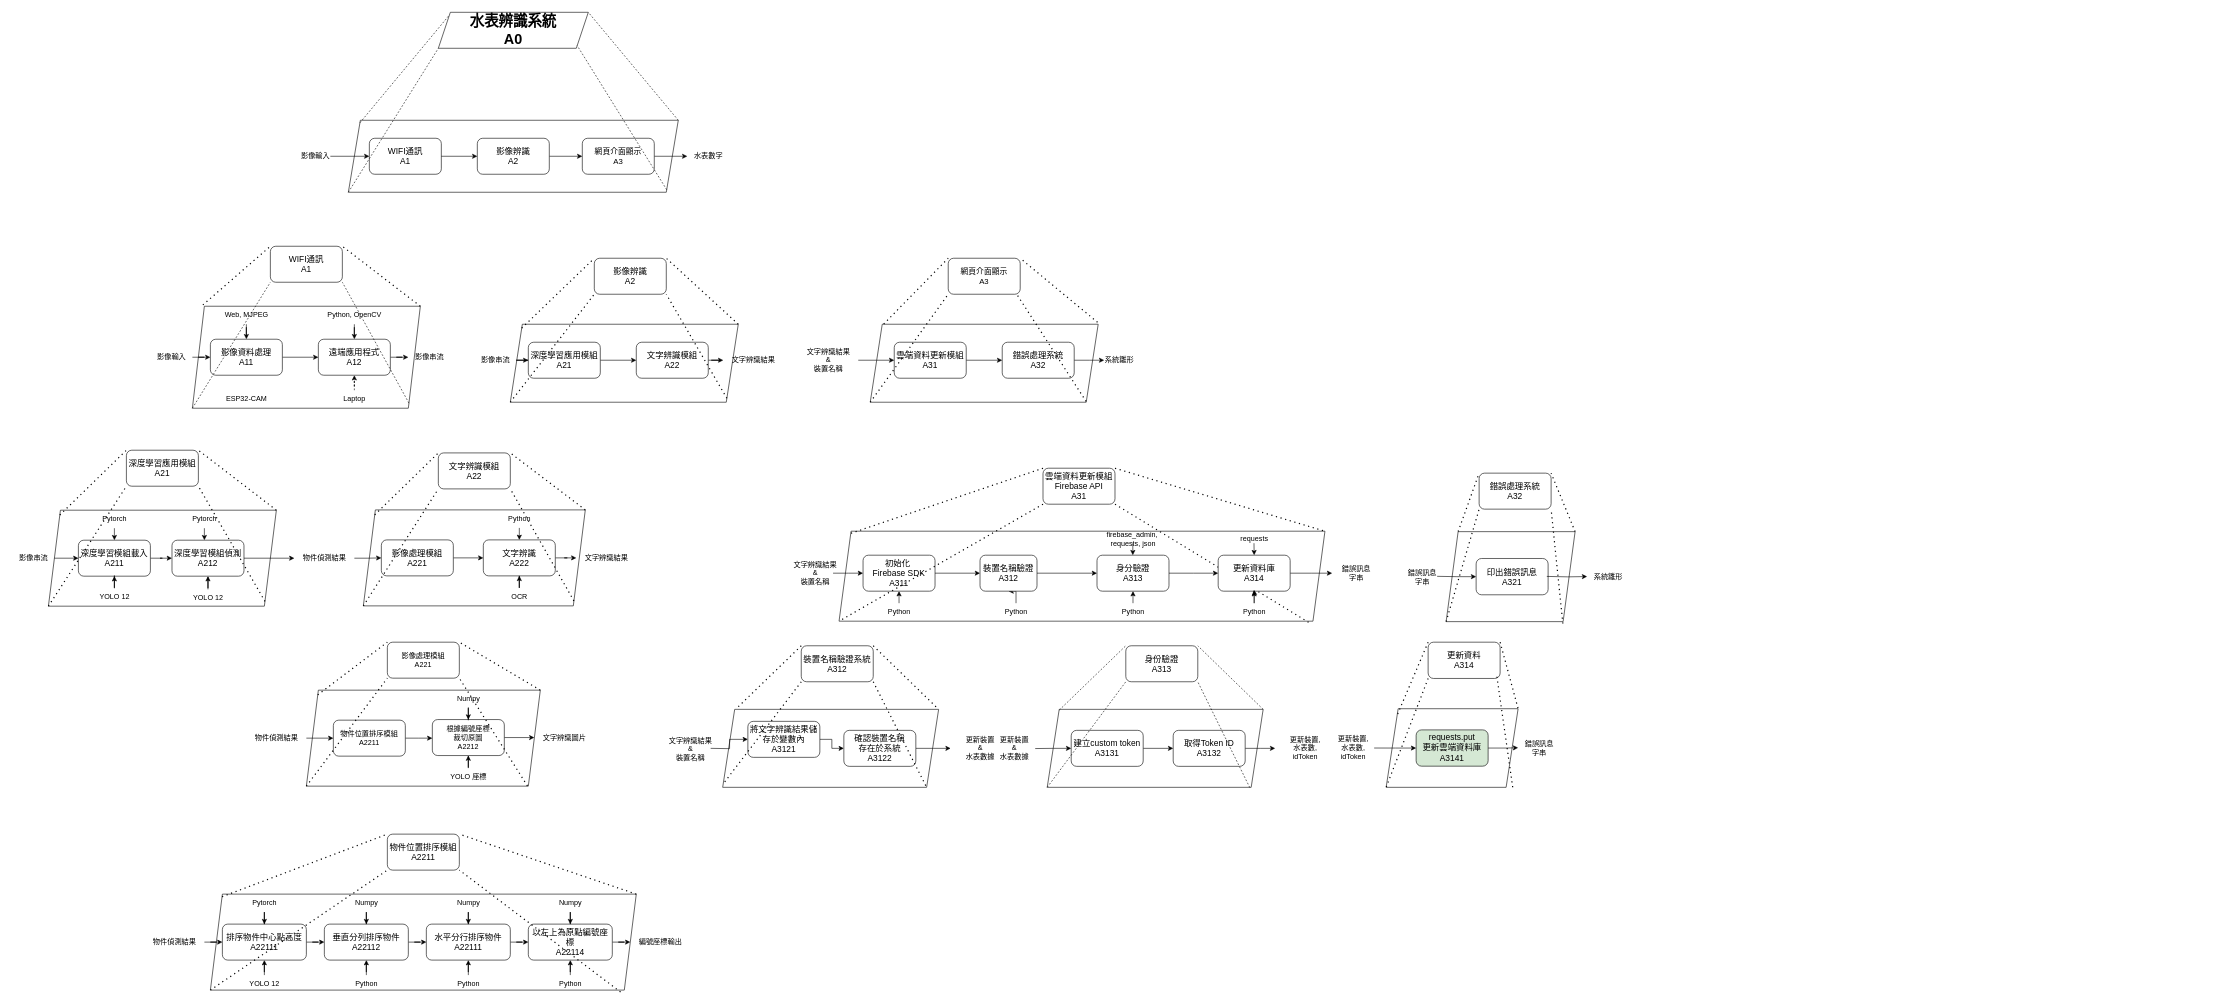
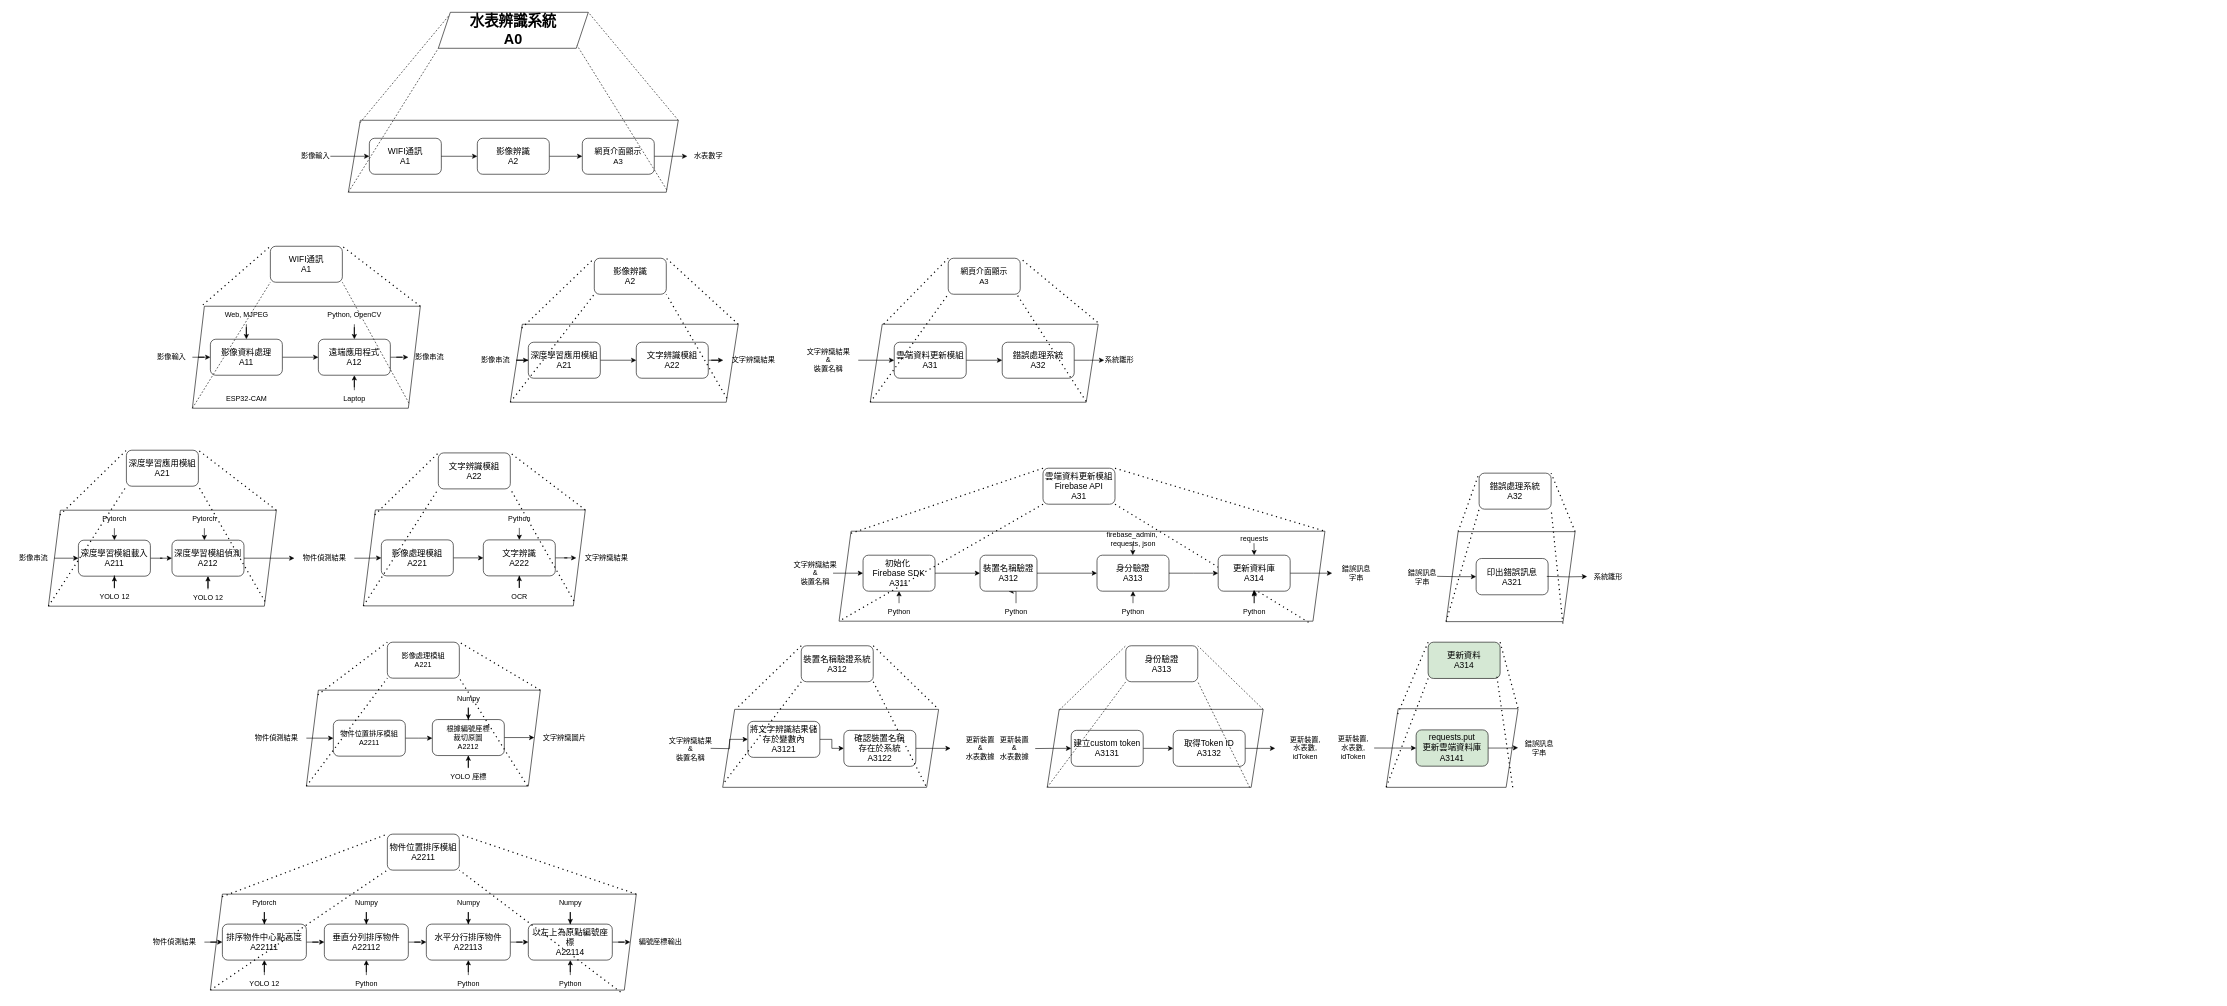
(354, 381) -> (354, 381)
(1464, 660) -> (1464, 660)
(468, 942) -> (468, 942)
